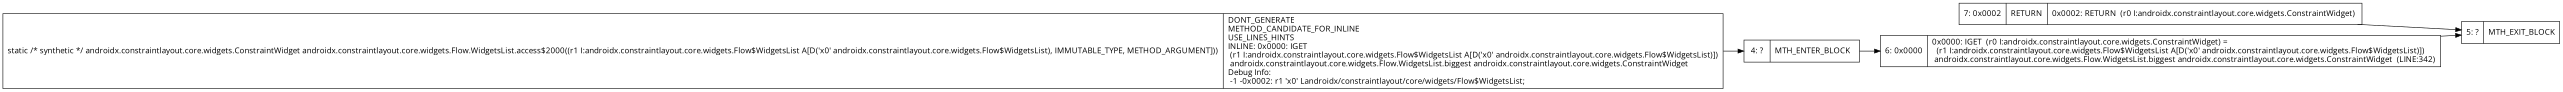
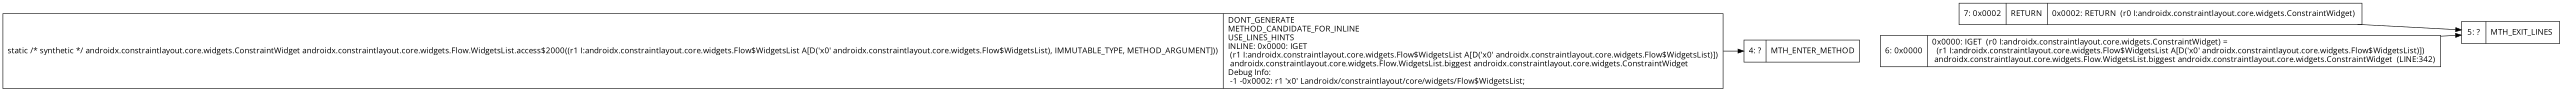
(2522, 32) -> (2522, 32)
(1812, 51) -> (1813, 51)
(1867, 51) -> none
